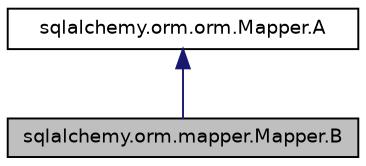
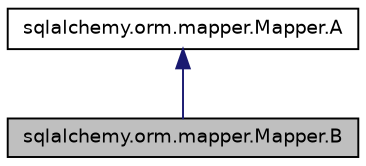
(183, 29) -> (183, 29)
